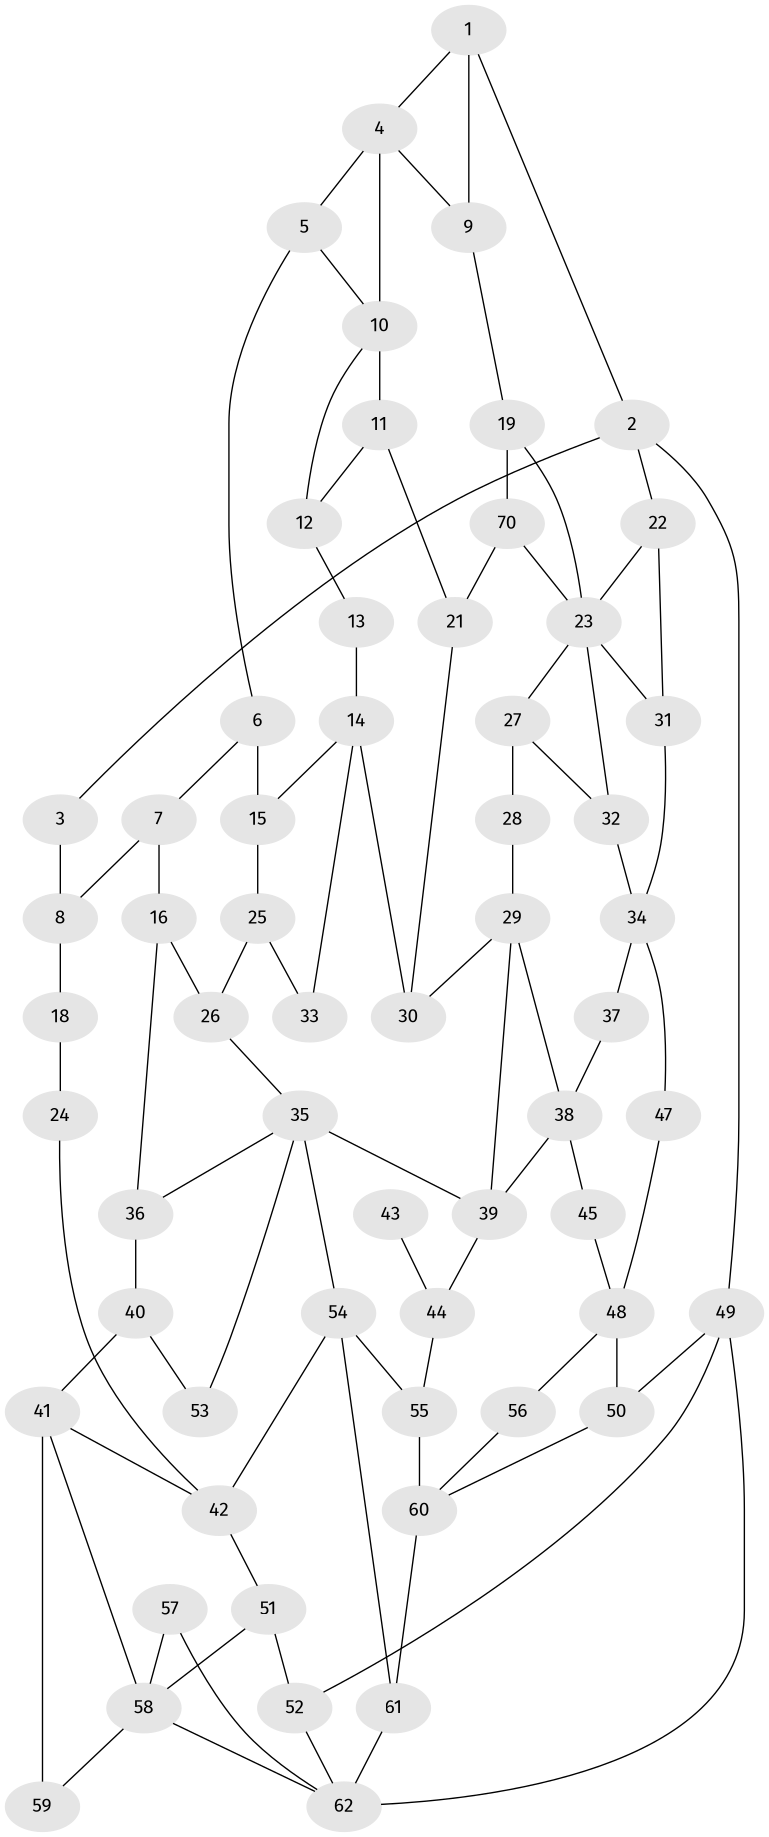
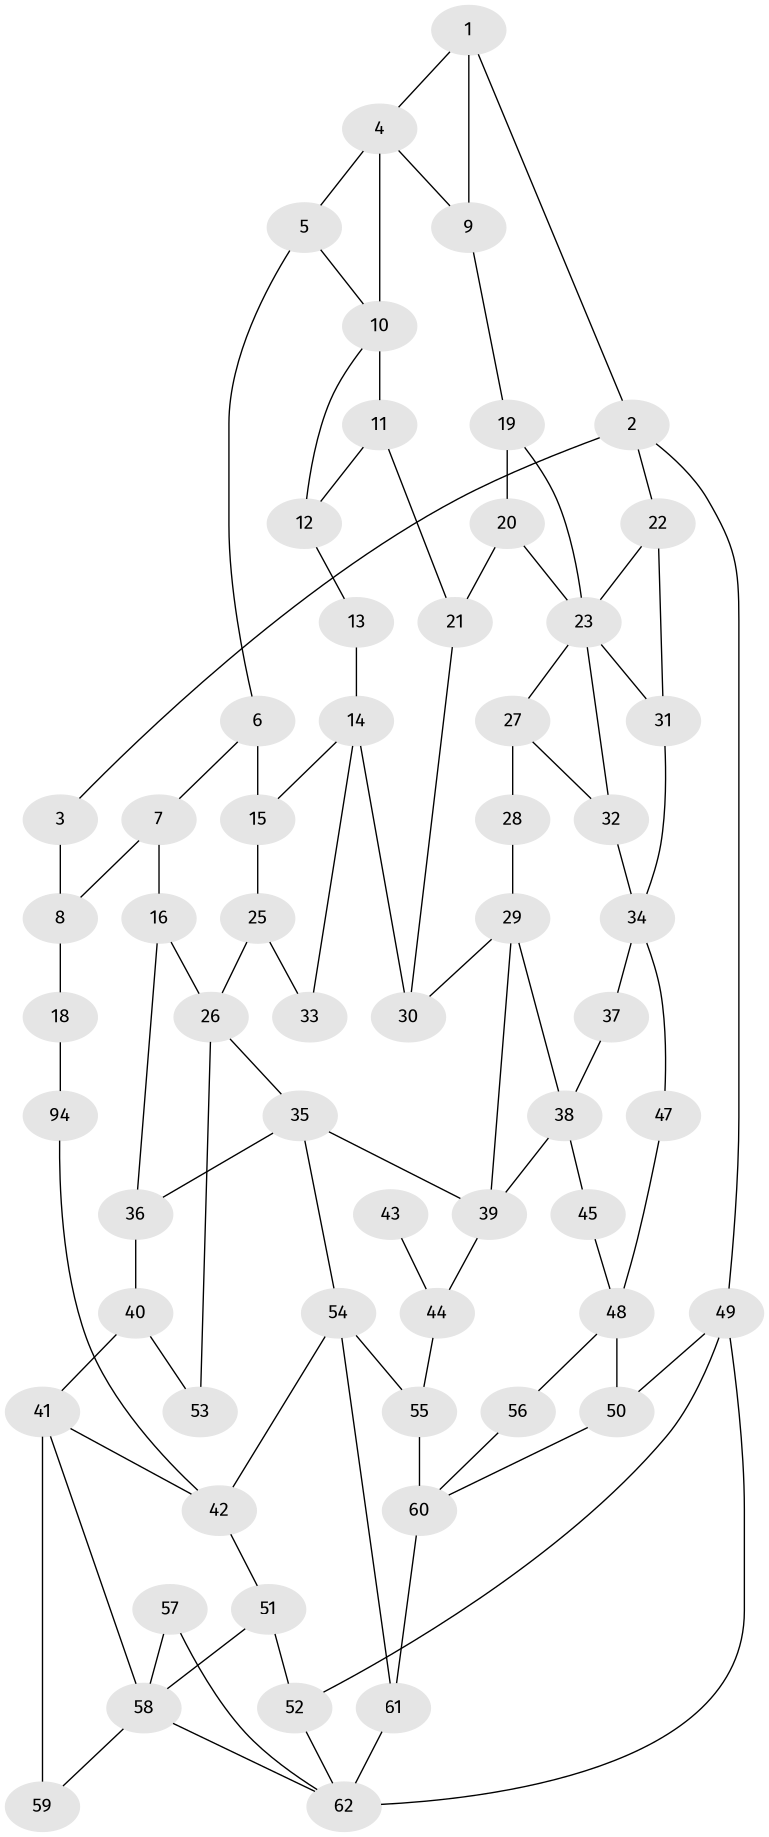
(507, 524) -> (507, 524)
(60, 1116) -> (60, 1116)
(255, 1265) -> (206, 1214)
